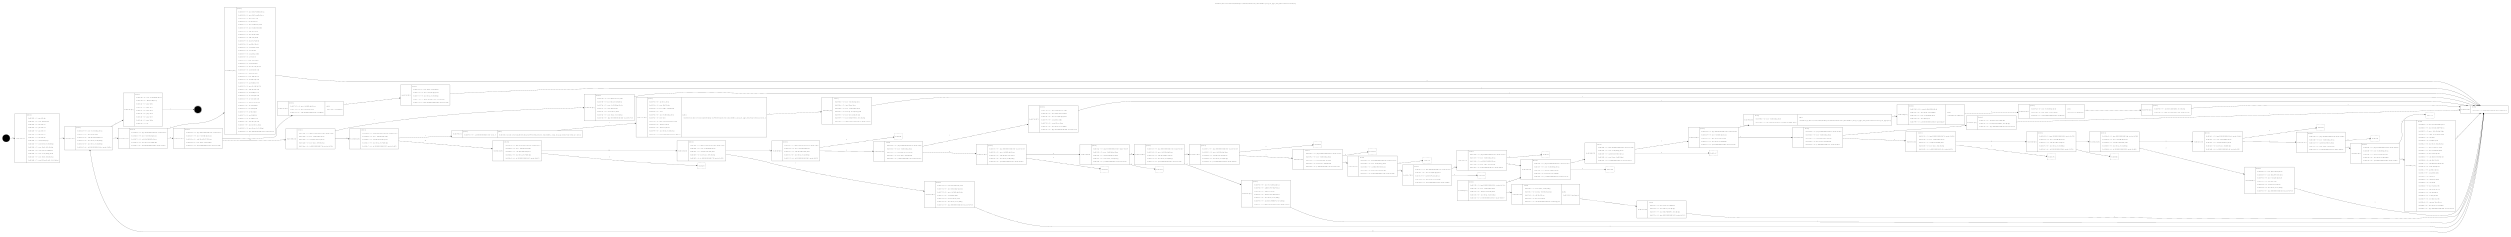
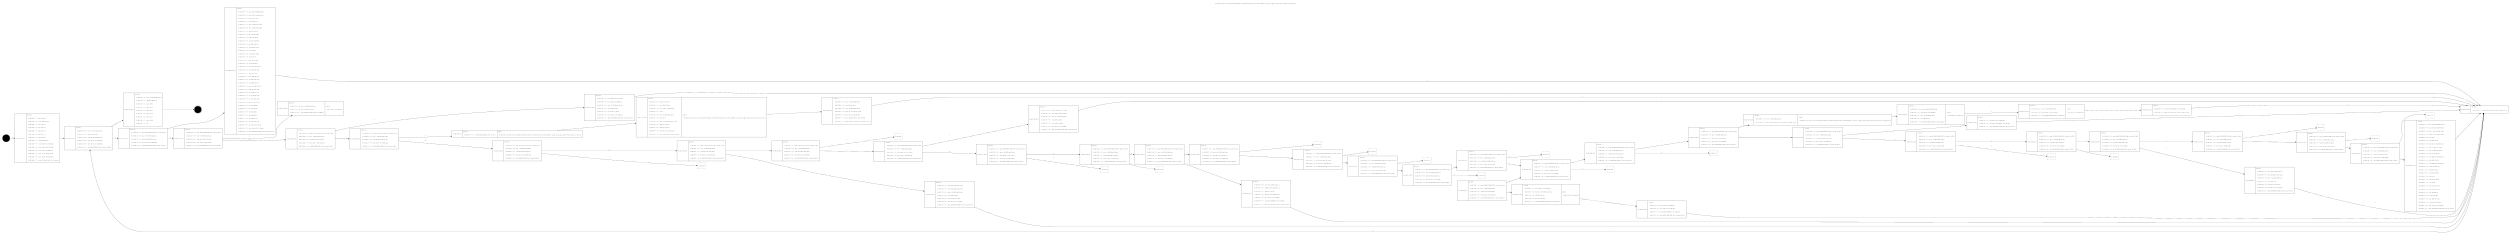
(425, 95) -> none
